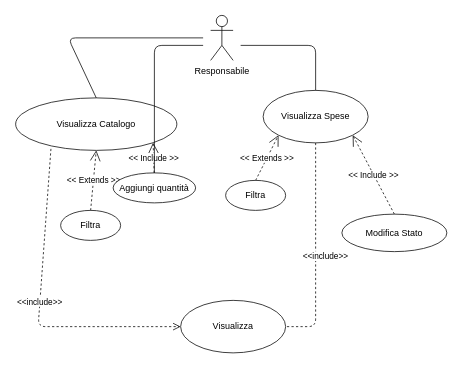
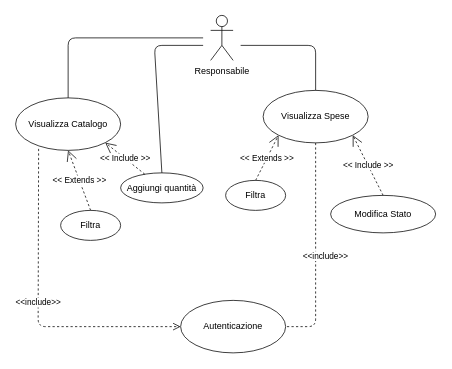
(96, 124) -> (68, 124)
(154, 188) -> (162, 188)
(394, 233) -> (383, 214)
(233, 327) -> (233, 327)
